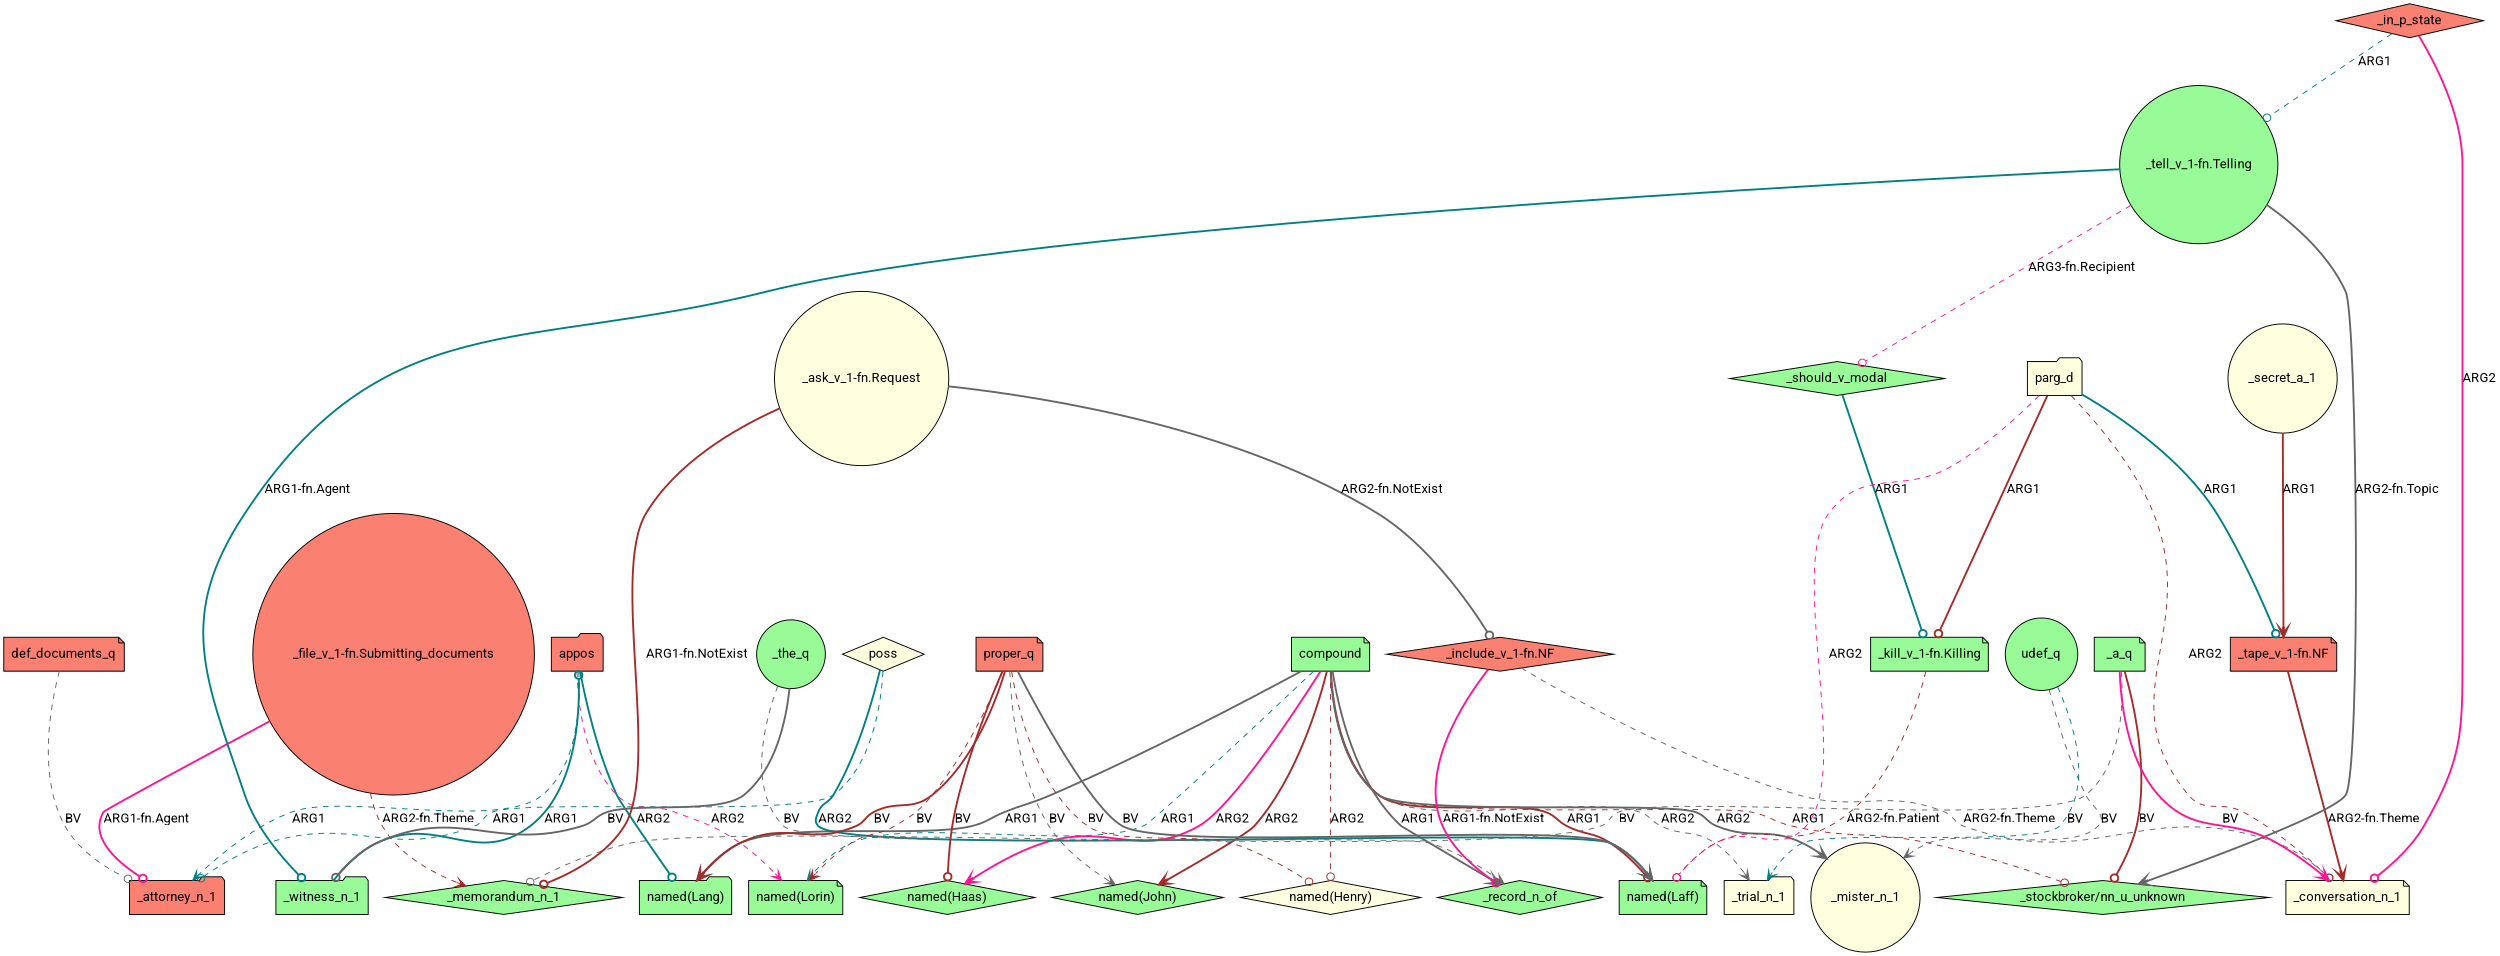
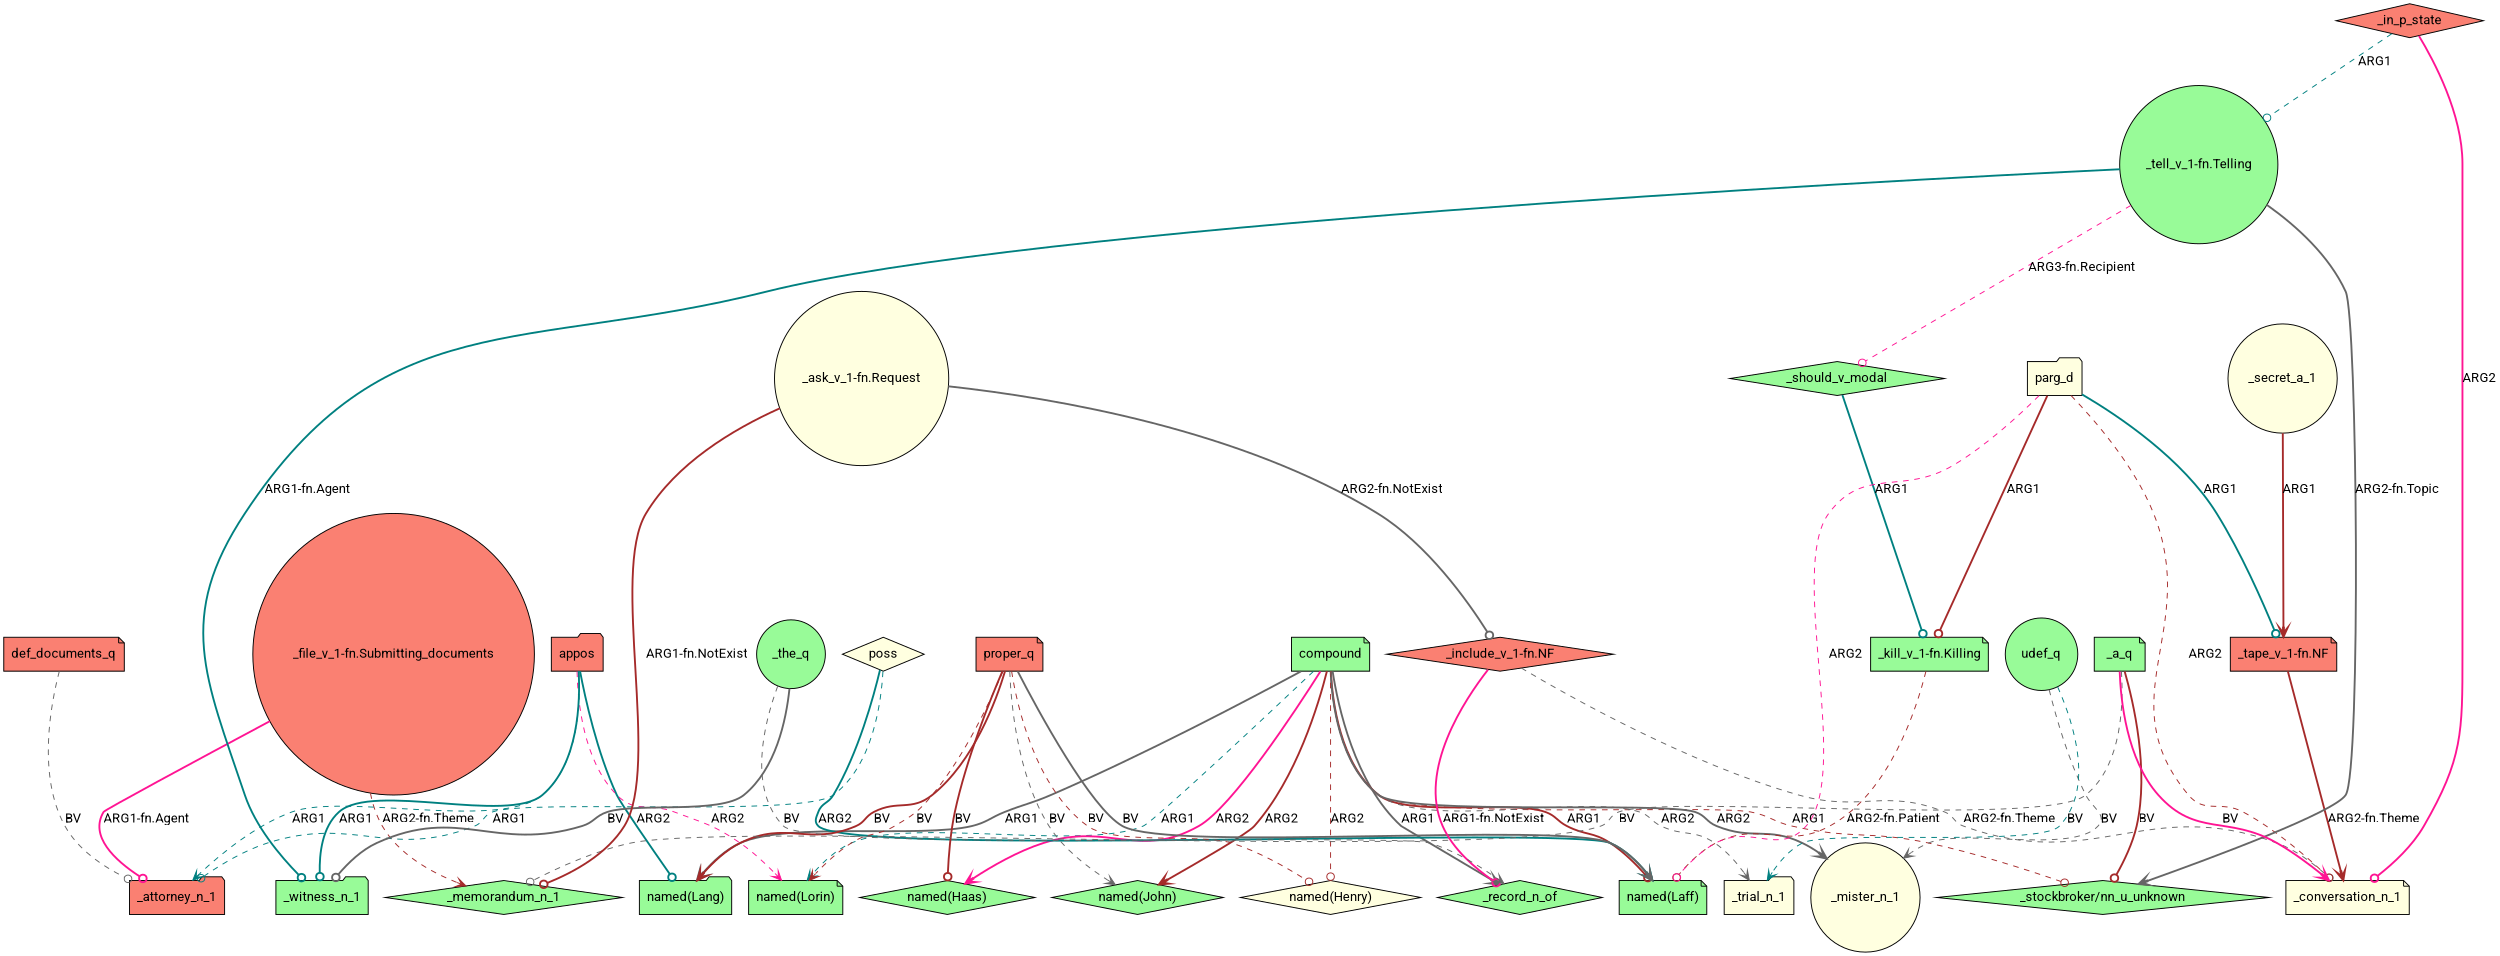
(496, 841) -> (464, 805)
